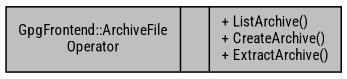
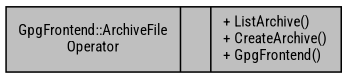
(275, 55) -> (272, 55)
